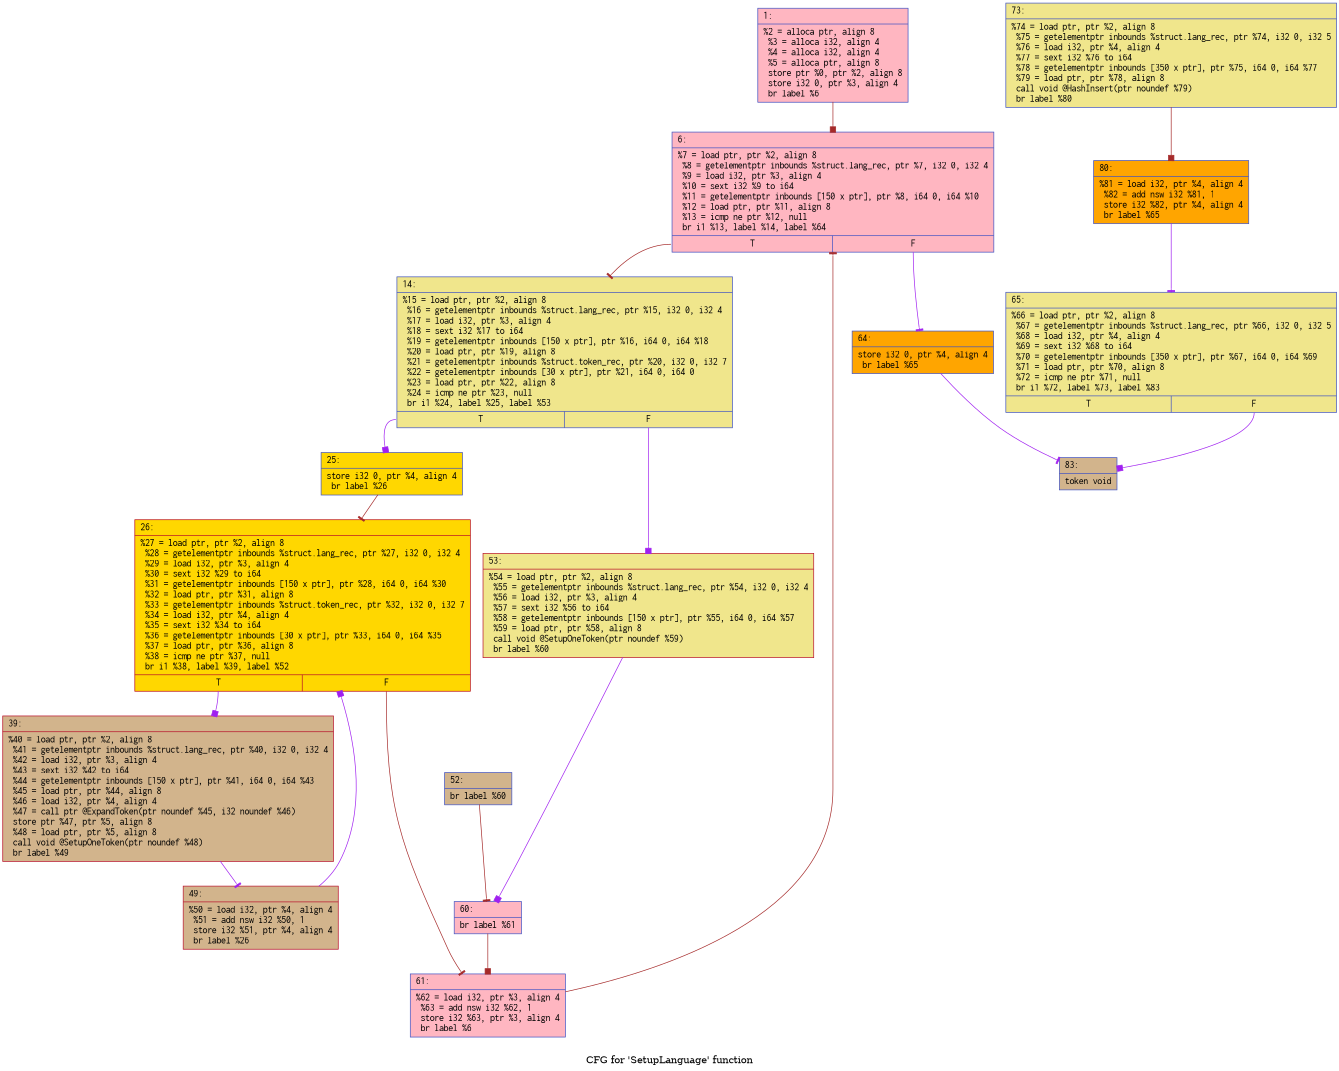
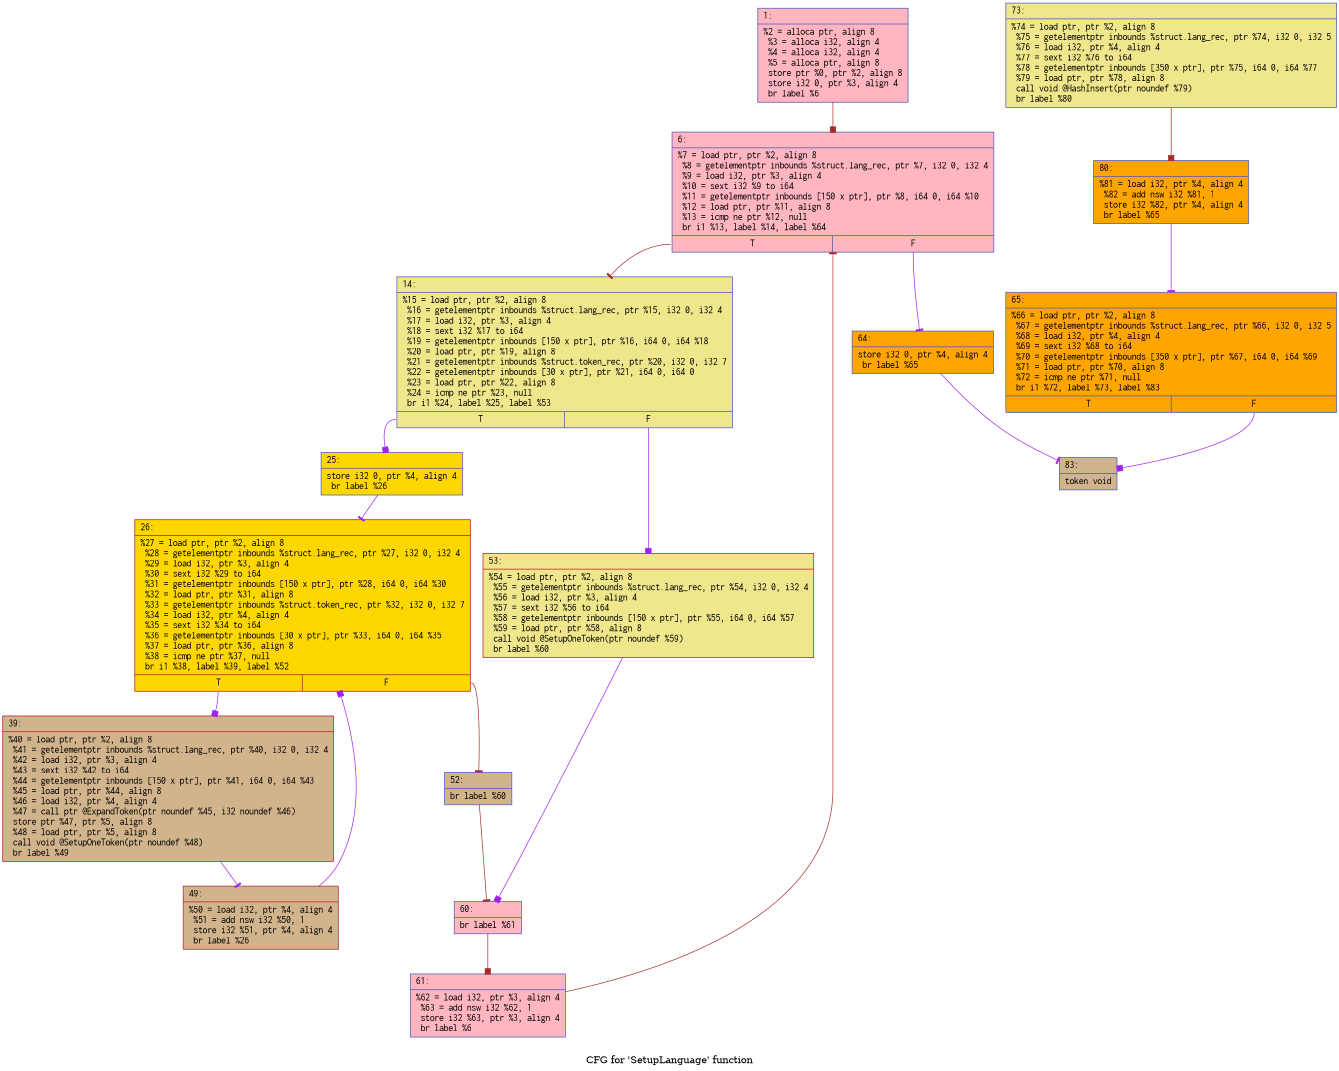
(1171, 352) -> (1171, 352)
(370, 506) -> (370, 506)
(403, 837) -> (479, 725)
